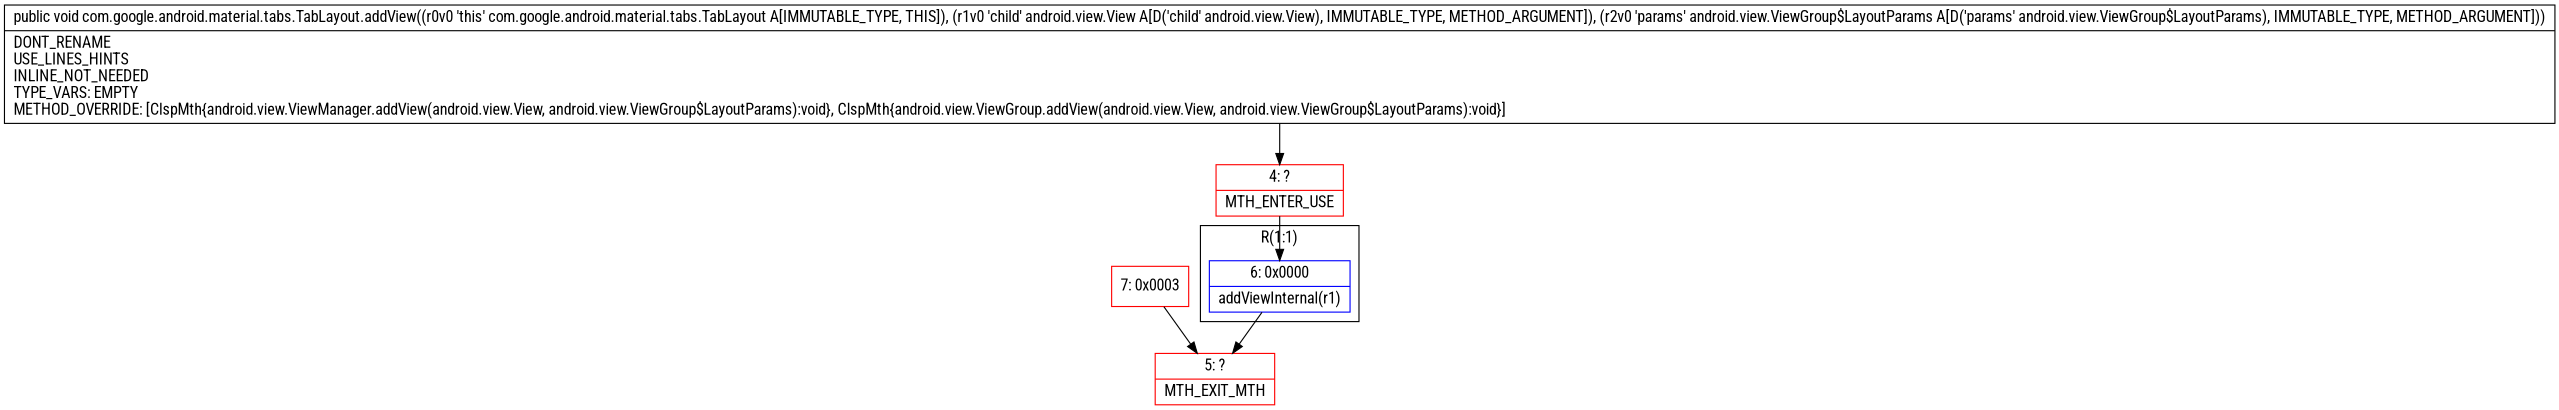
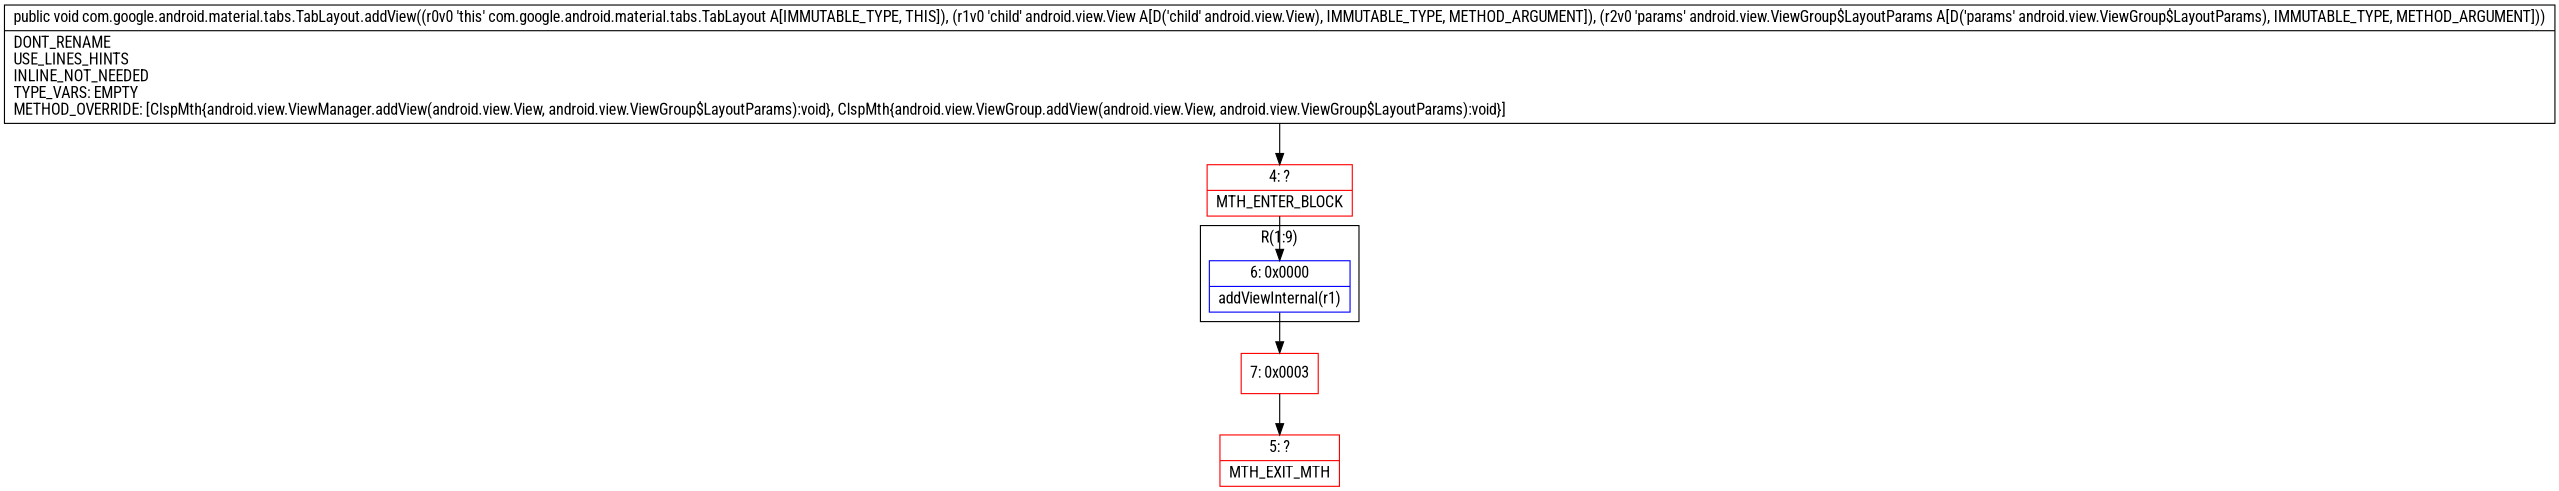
(1280, 203) -> (1280, 203)
(1280, 238) -> (1280, 238)
(1250, 329) -> (1280, 328)
